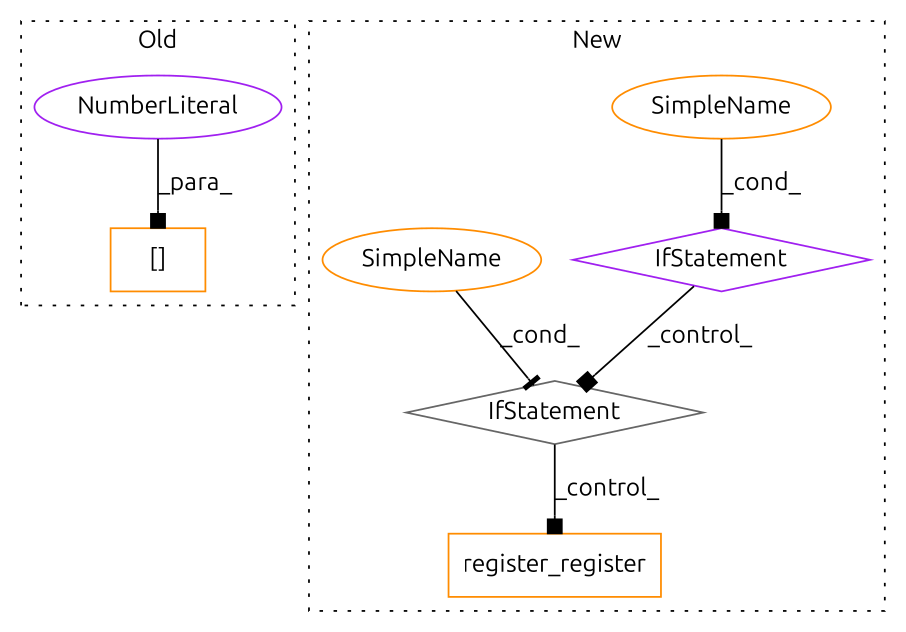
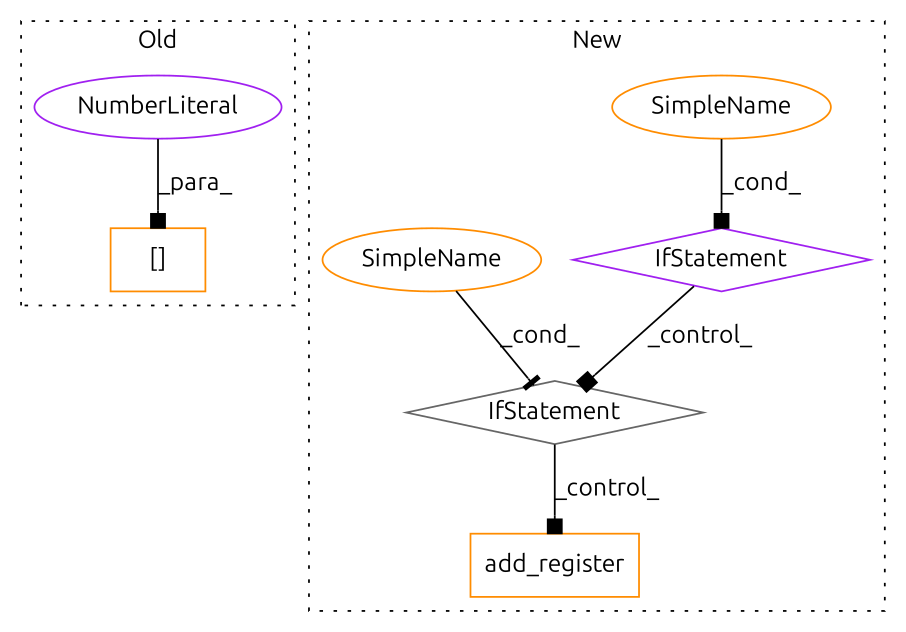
(555, 565) -> (555, 565)
